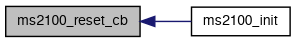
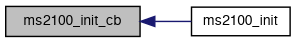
(73, 21) -> (73, 21)
